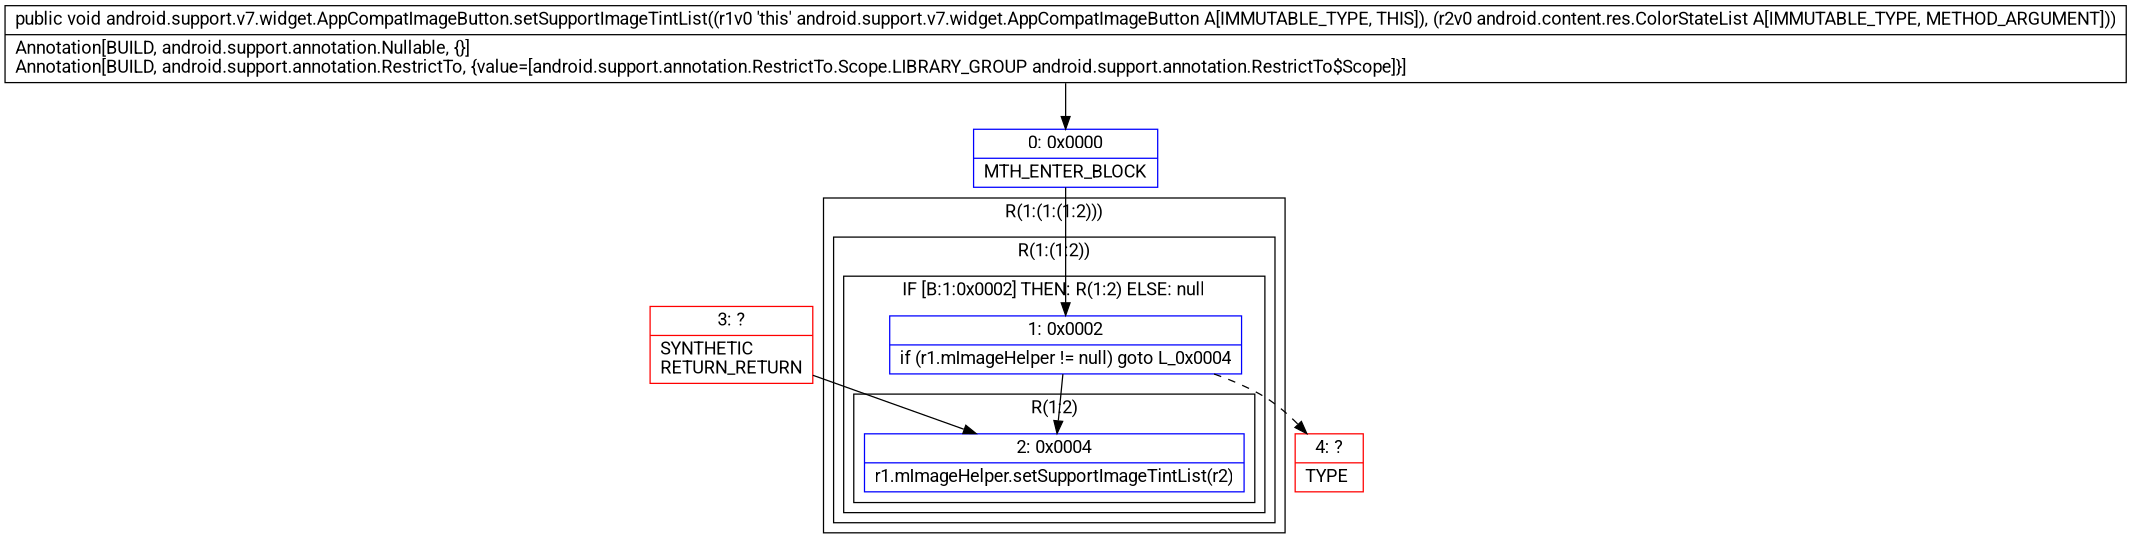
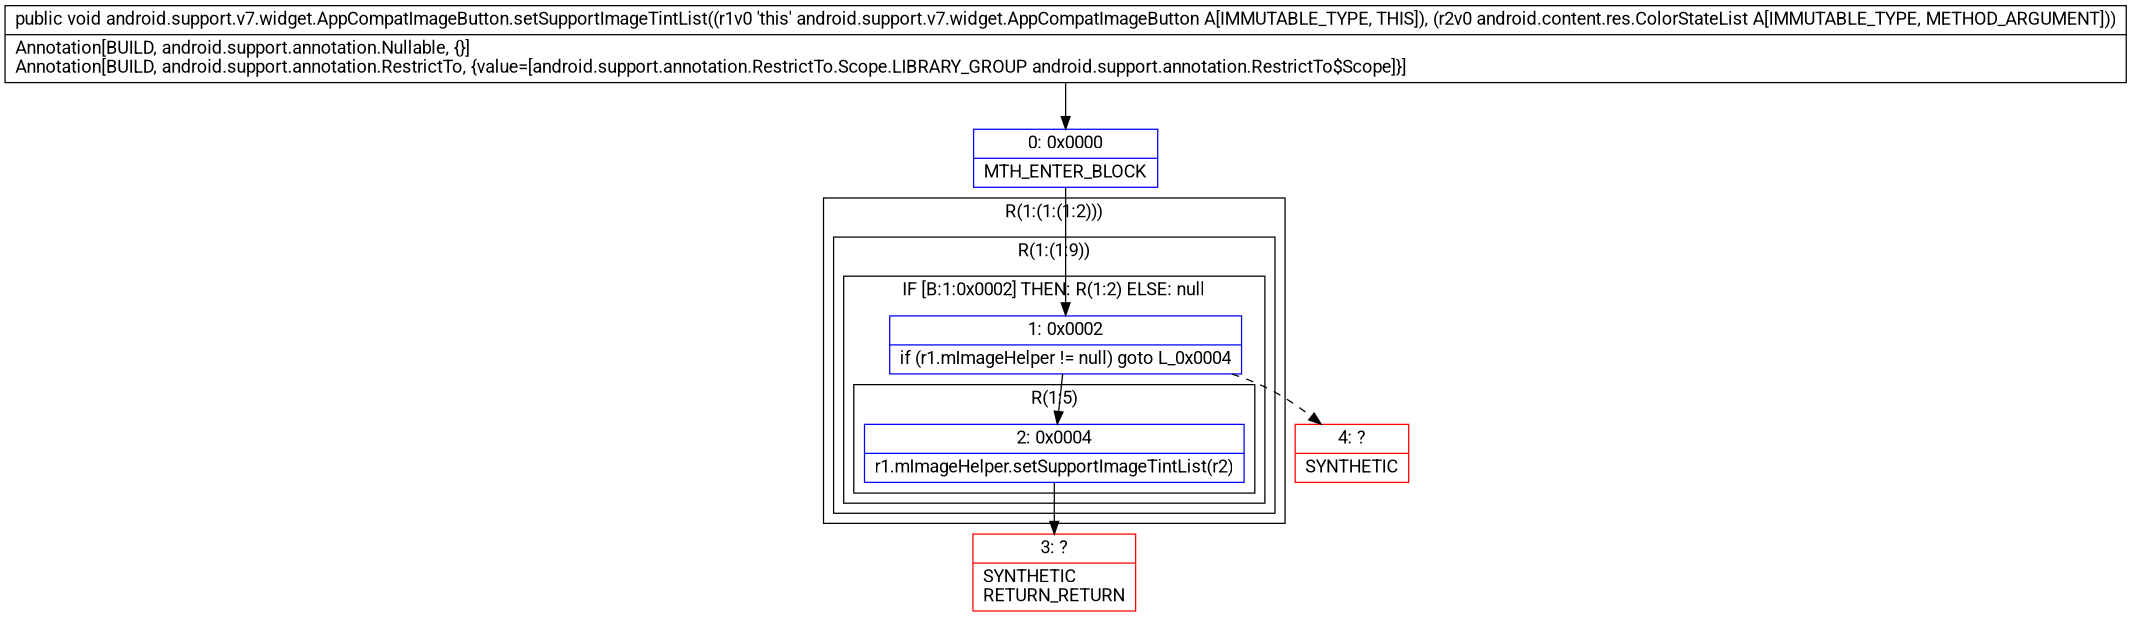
(1054, 252) -> (1054, 252)
(888, 402) -> (1054, 502)
(1054, 409) -> (1054, 399)
(1327, 477) -> (1352, 467)
